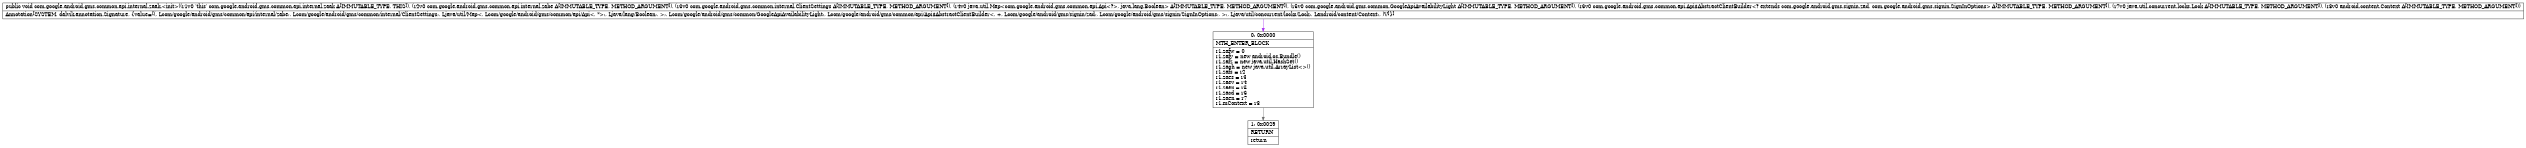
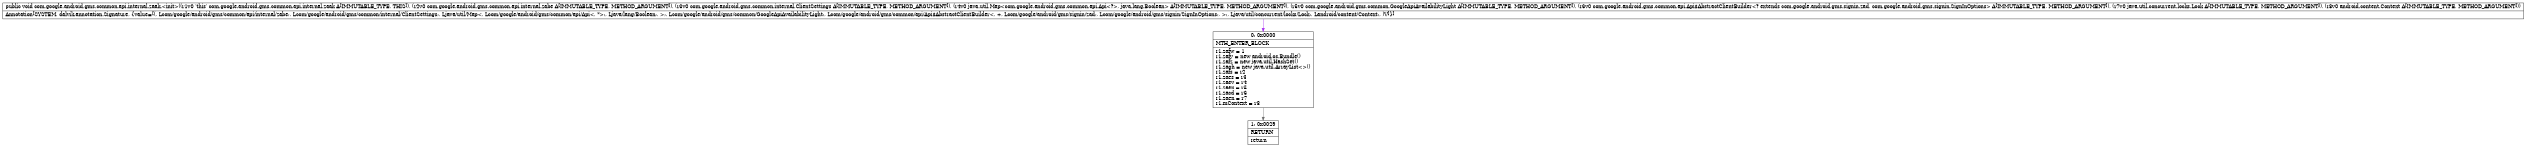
(1230, 52) -> (1230, 52)
